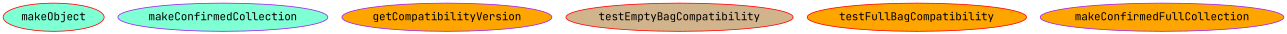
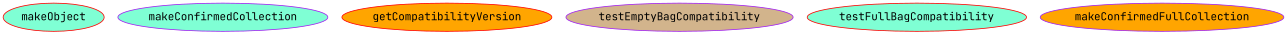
(447, 17) -> (447, 17)
(680, 17) -> (680, 17)
(917, 17) -> (917, 17)
